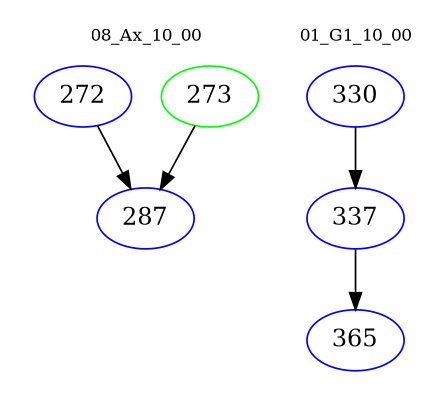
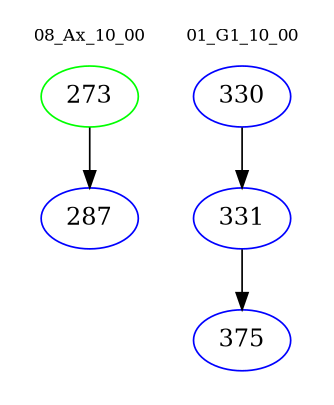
(83, 97) -> none
(356, 218) -> (242, 218)
(356, 340) -> (242, 340)
